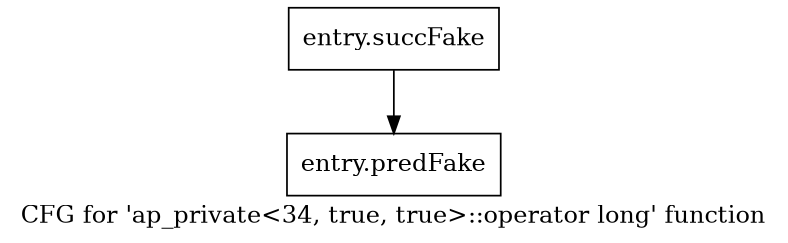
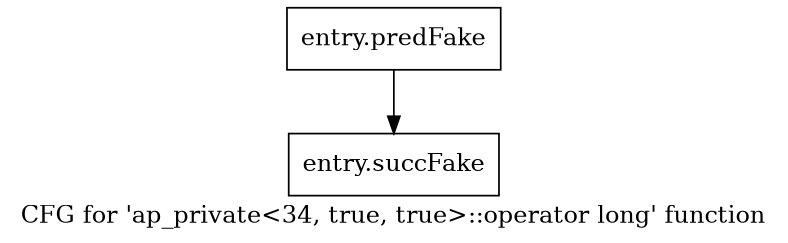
(394, 93) -> (394, 93)
